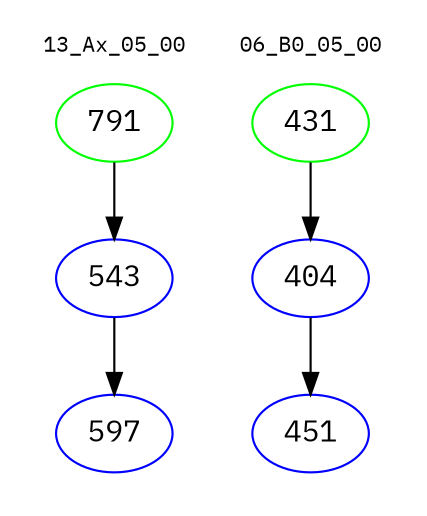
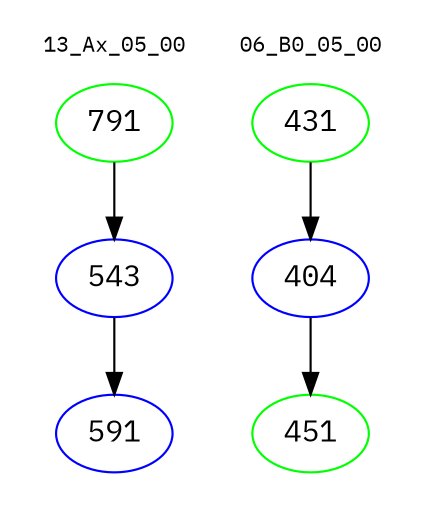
(114, 434) -> (114, 434)
(311, 434) -> (311, 434)
